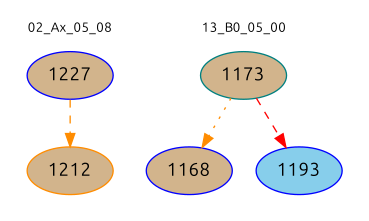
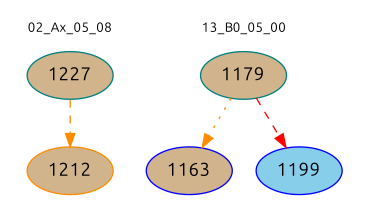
(70, 75) -> (70, 75)
(244, 75) -> (244, 75)
(189, 171) -> (189, 171)
(299, 171) -> (299, 171)
